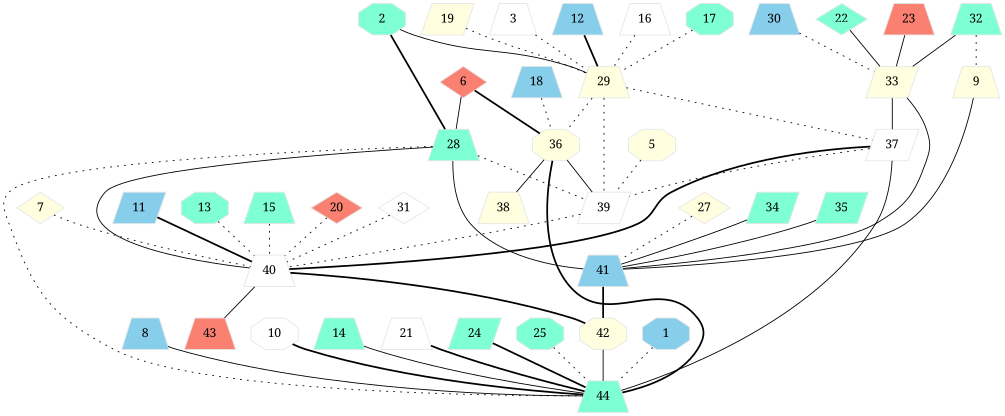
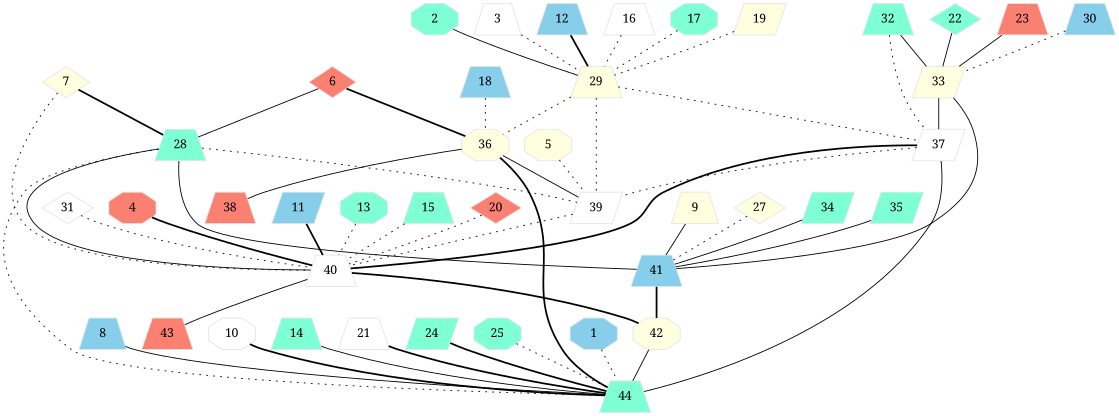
(976, 51) -> (900, 85)
(418, 82) -> (121, 112)
none -> (132, 208)
(504, 208) -> (230, 208)
